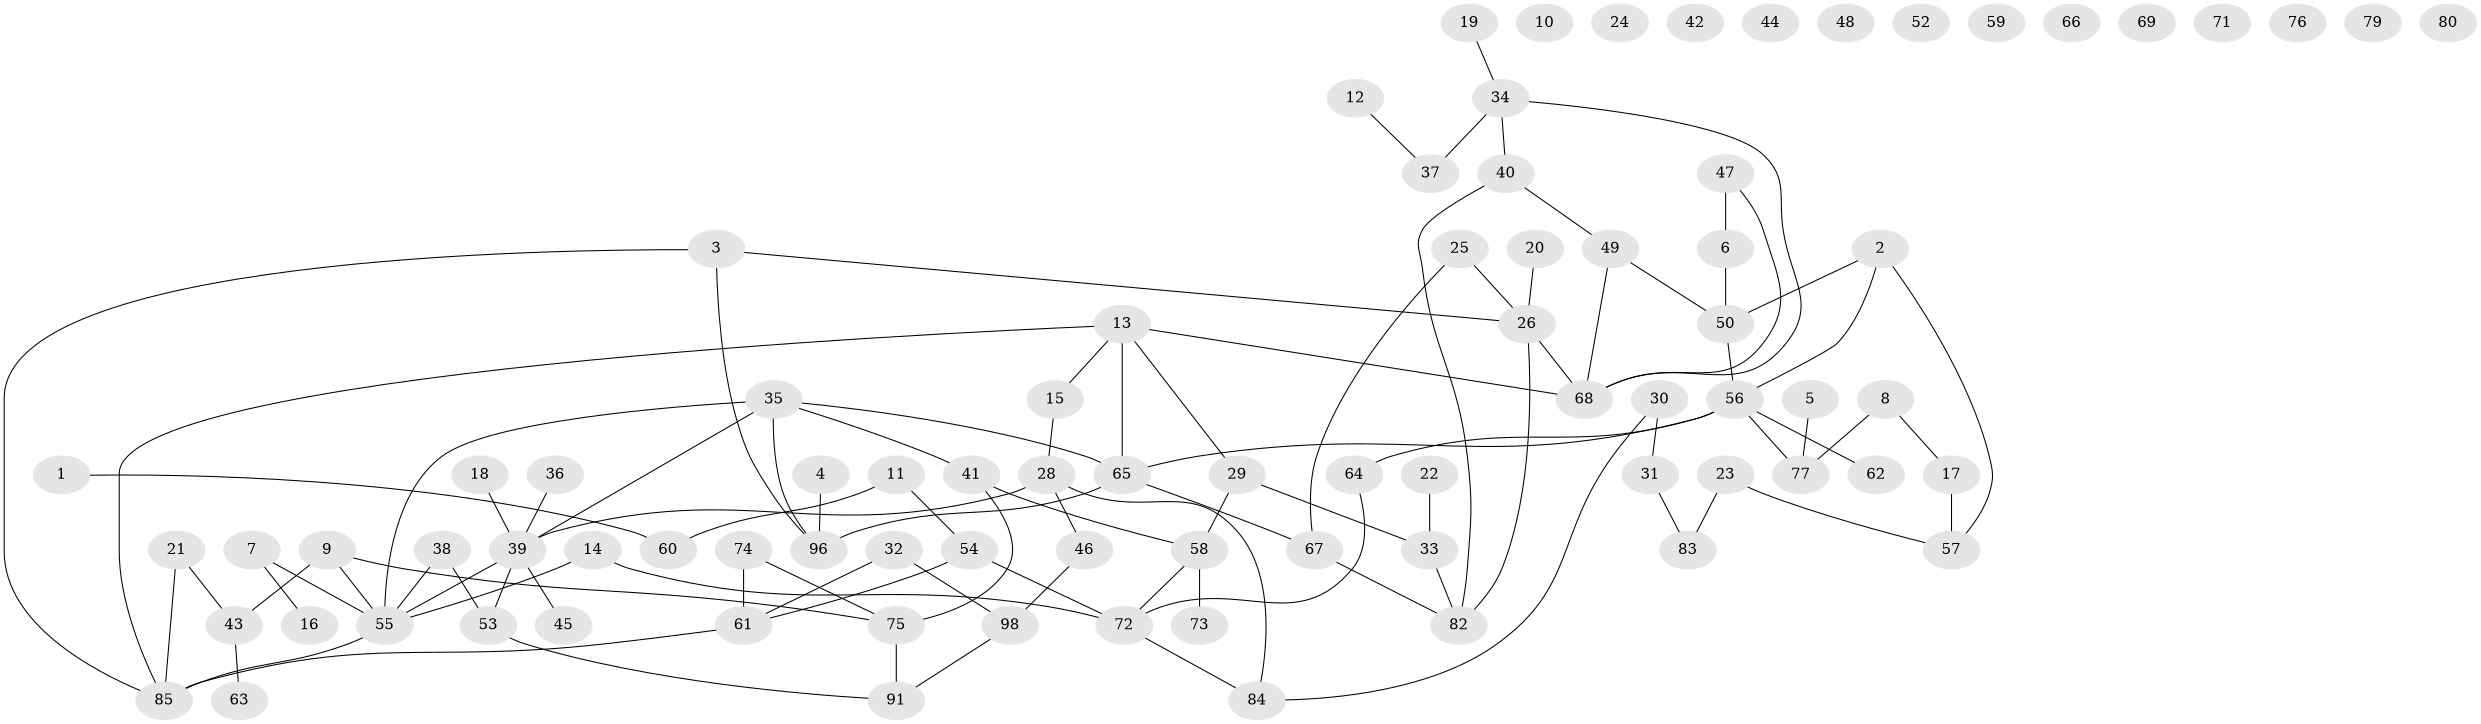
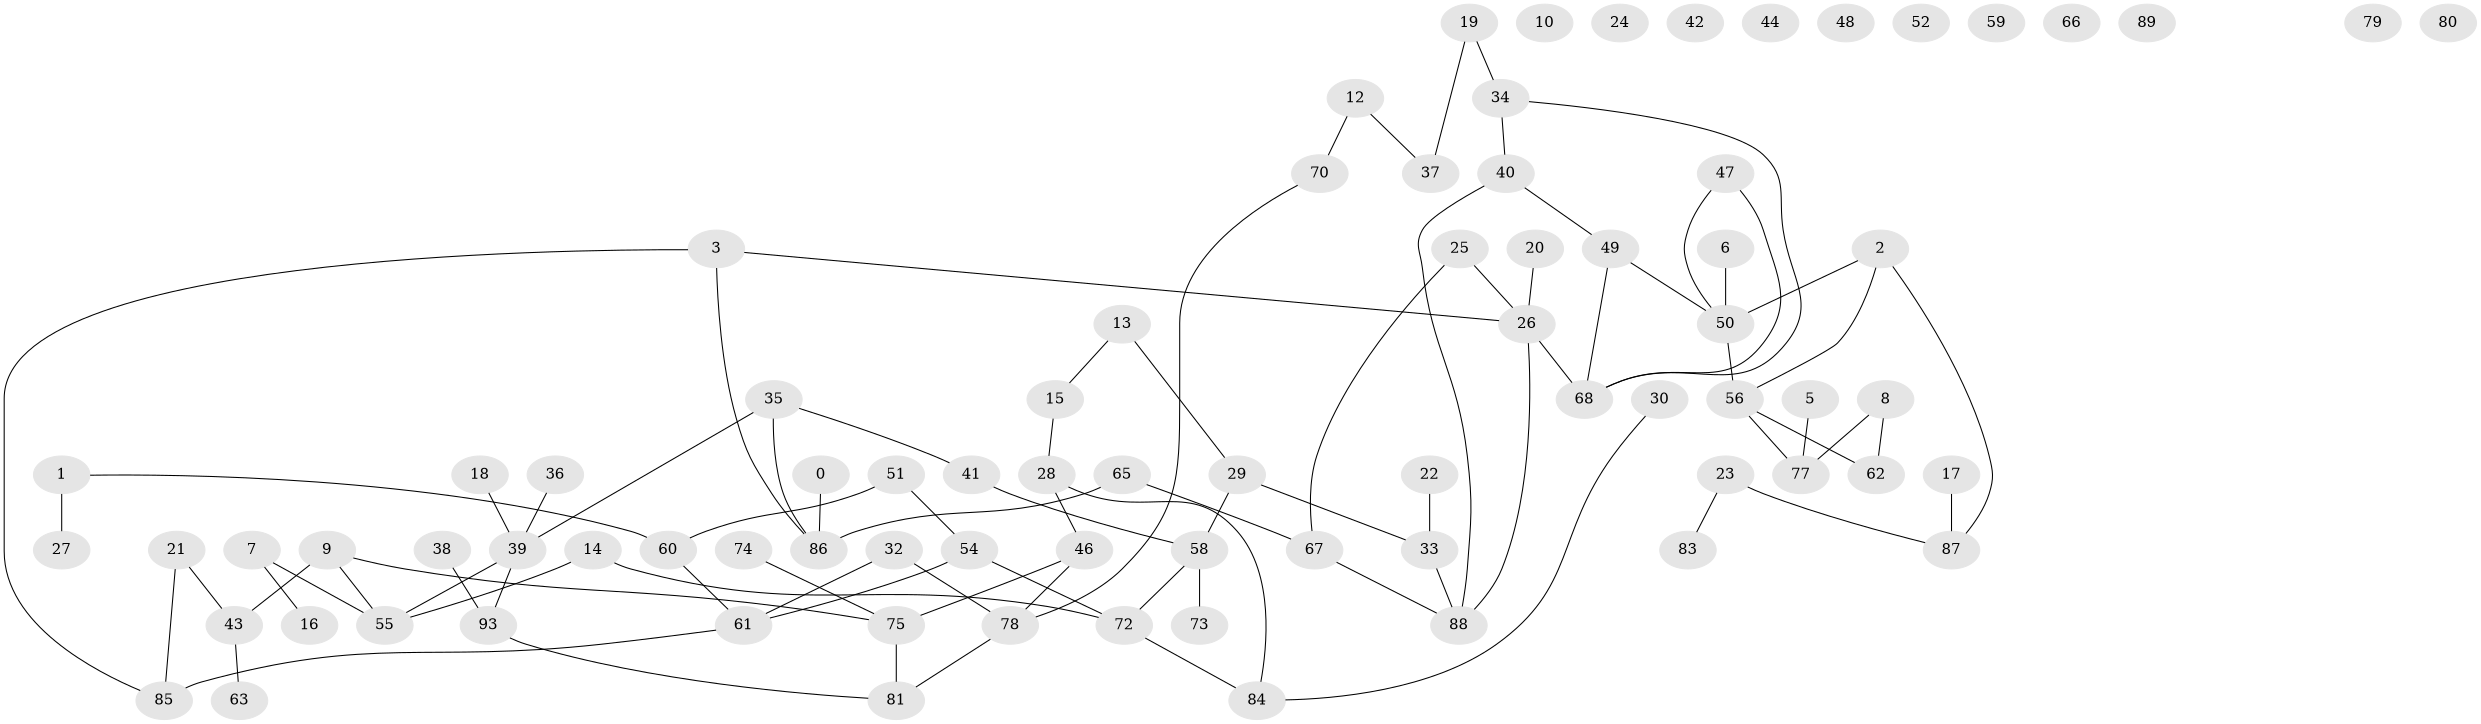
(2147, 23) -> (2147, 23)
(2222, 23) -> none
(2298, 23) -> none
(1466, 136) -> (1450, 98)
none -> (1320, 174)
(1726, 211) -> (1684, 249)
(1353, 362) -> none
(489, 372) -> none
(1122, 399) -> none
(953, 424) -> none
(509, 431) -> none
(1919, 437) -> (1881, 437)
(1403, 445) -> none
(821, 475) -> (821, 475)
(896, 475) -> (896, 475)
(1354, 475) -> none
(1650, 475) -> none
(745, 511) -> none
none -> (62, 550)
(819, 550) -> (819, 550)
(1952, 550) -> (1952, 550)
(1003, 575) -> (991, 589)
(744, 584) -> (695, 577)
(414, 588) -> none
(488, 625) -> (488, 625)
(564, 625) -> none
(1010, 625) -> (1010, 625)
(1459, 625) -> (1459, 625)
(275, 663) -> none
(896, 701) -> (896, 701)
